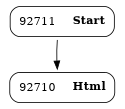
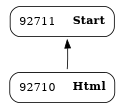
(57, 50) -> (68, 59)
